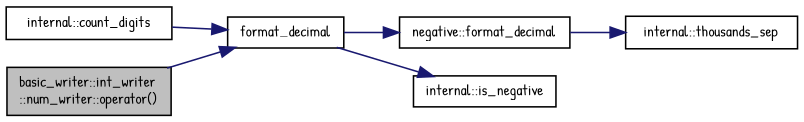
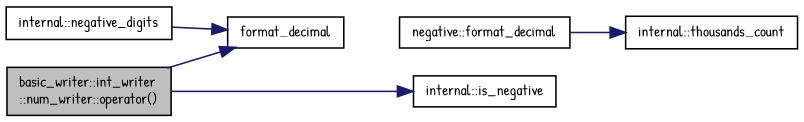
(89, 23) -> (89, 23)
(364, 33) -> none
(712, 33) -> (712, 33)
(378, 60) -> (284, 91)
